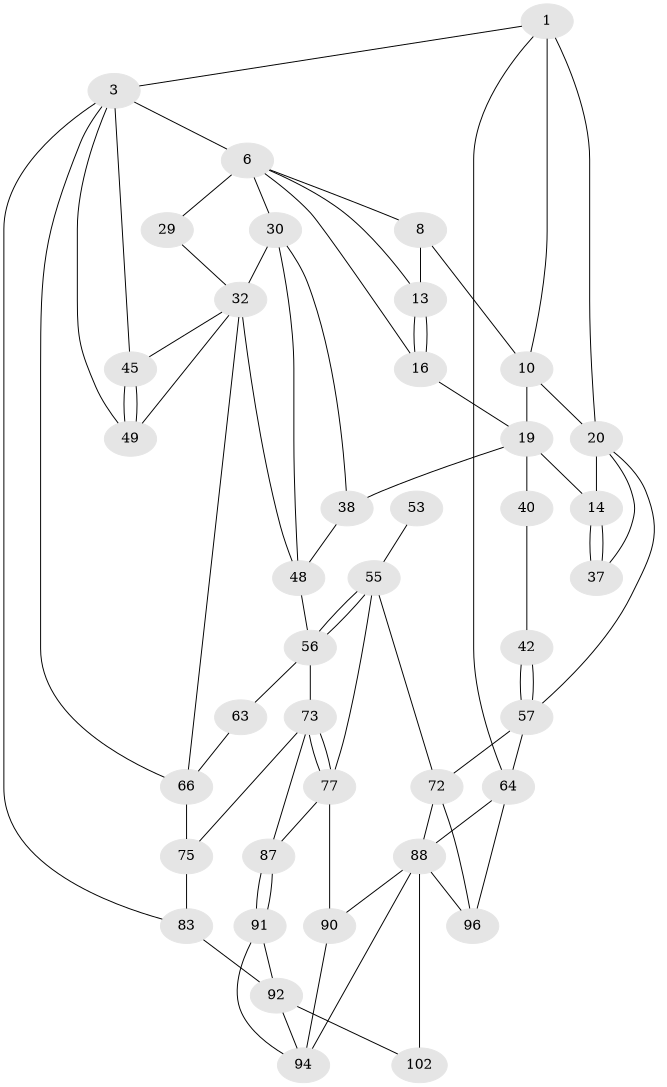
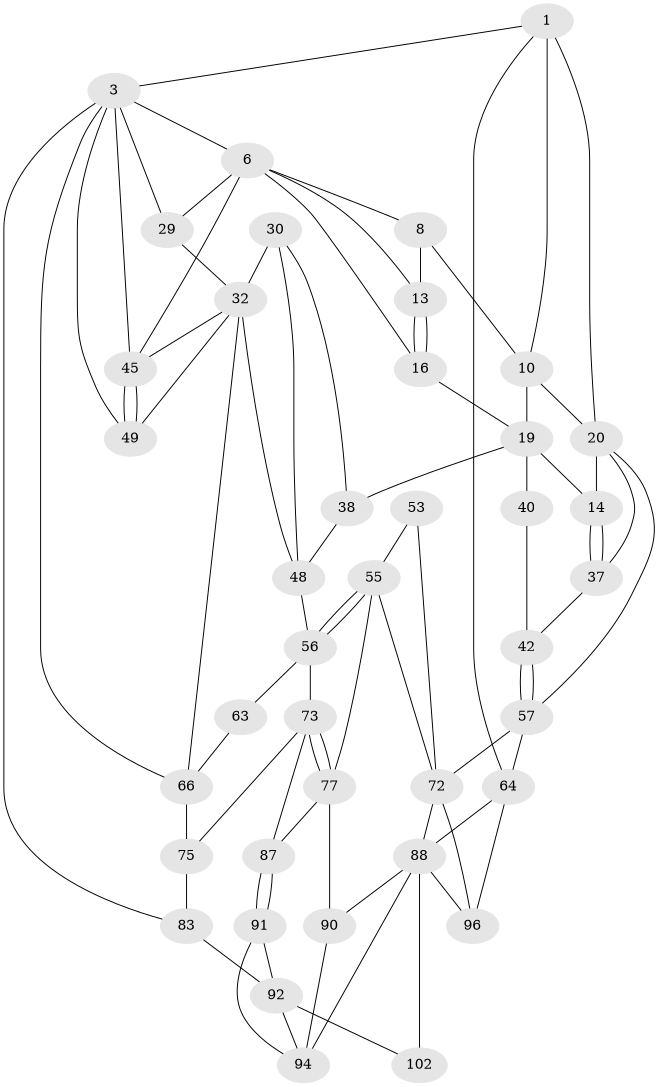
none -> (141, 160)
(262, 195) -> (192, 266)
none -> (562, 613)
none -> (427, 648)
